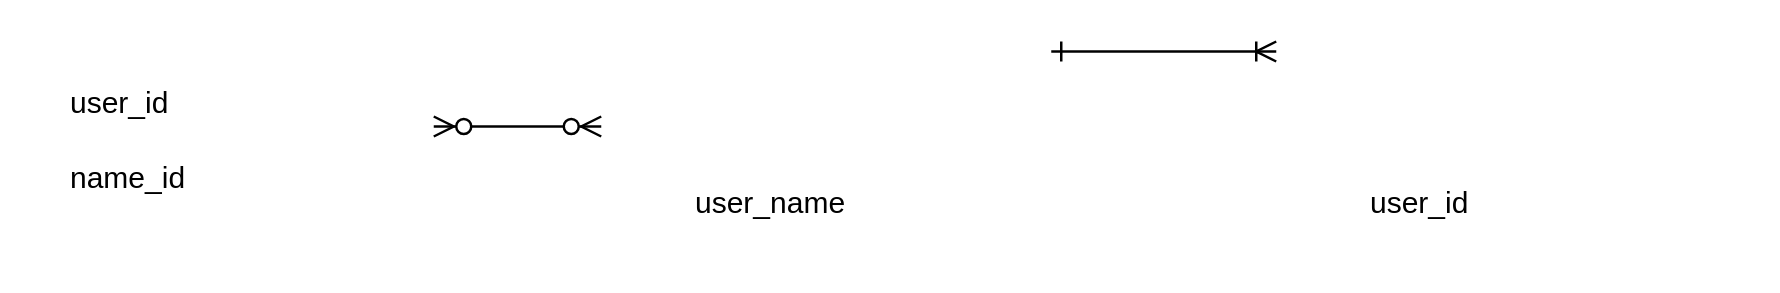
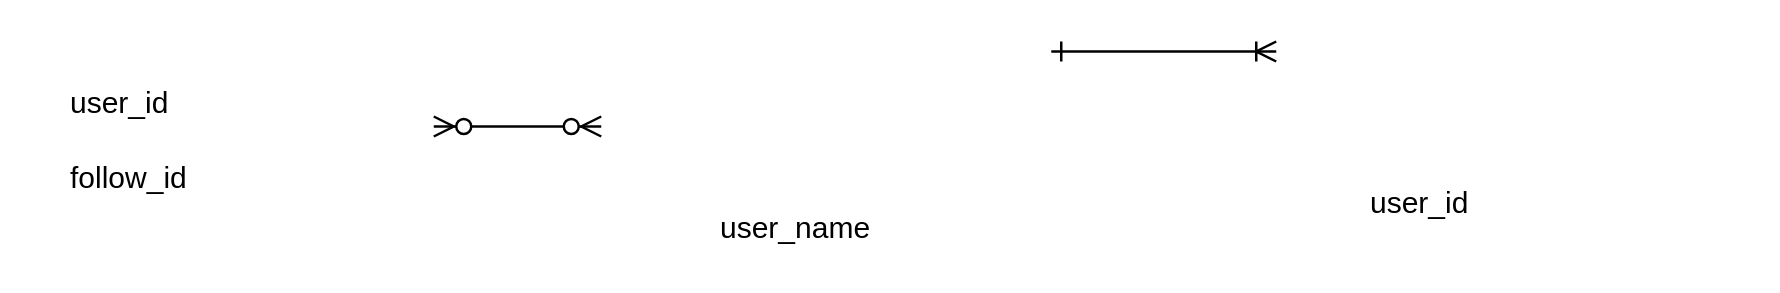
(125, 178) -> (134, 178)
(864, 201) -> (889, 226)
